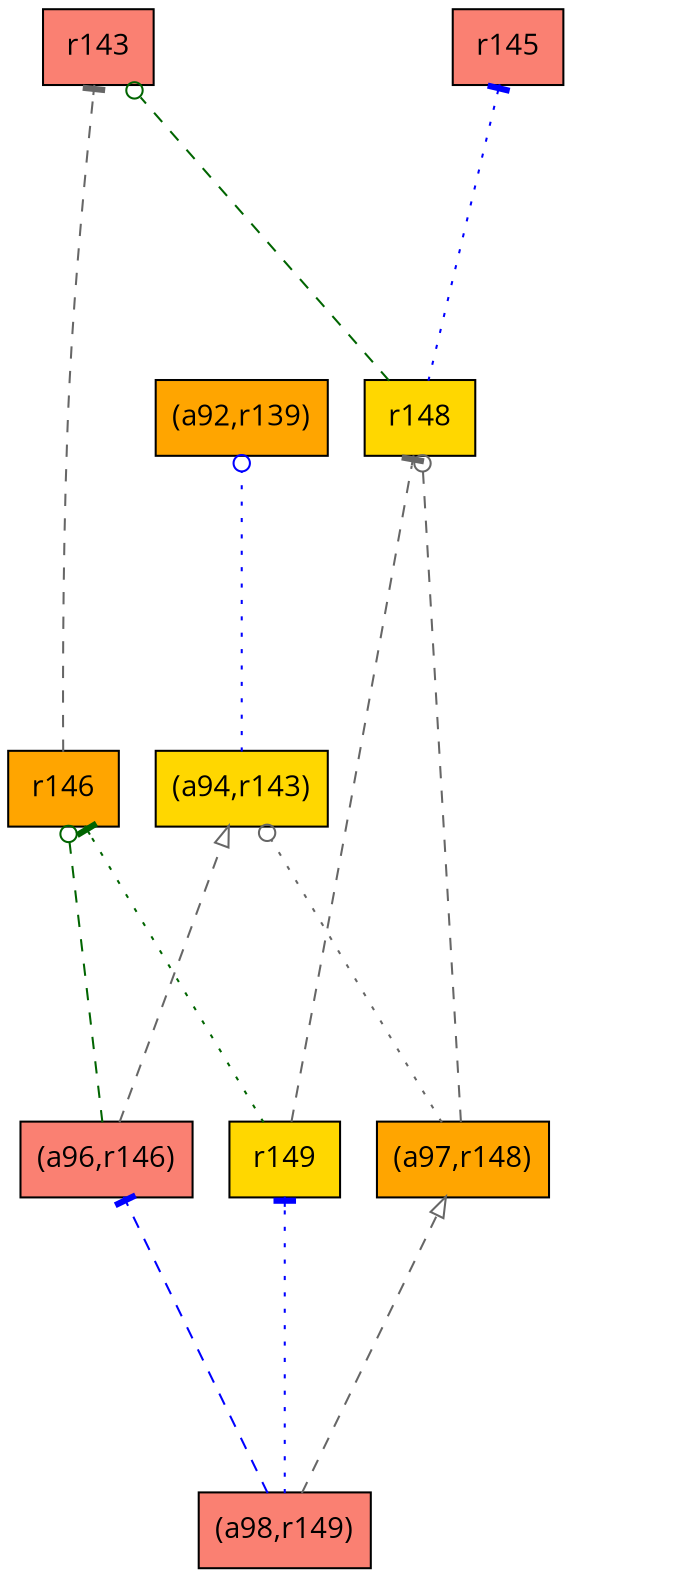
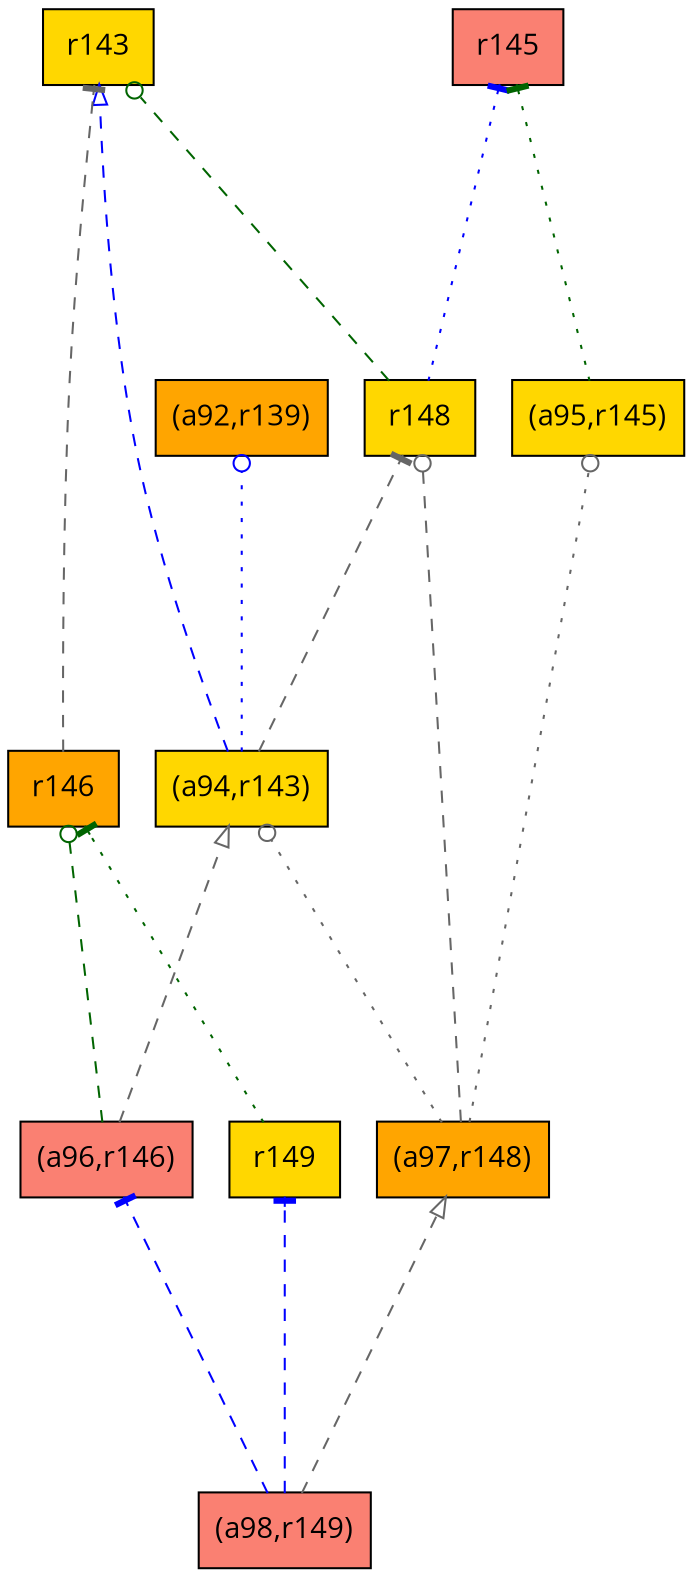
(98, 47) -> (98, 47)
none -> (598, 418)
none -> (133, 435)
(352, 794) -> (329, 608)
(285, 1350) -> (285, 1350)
